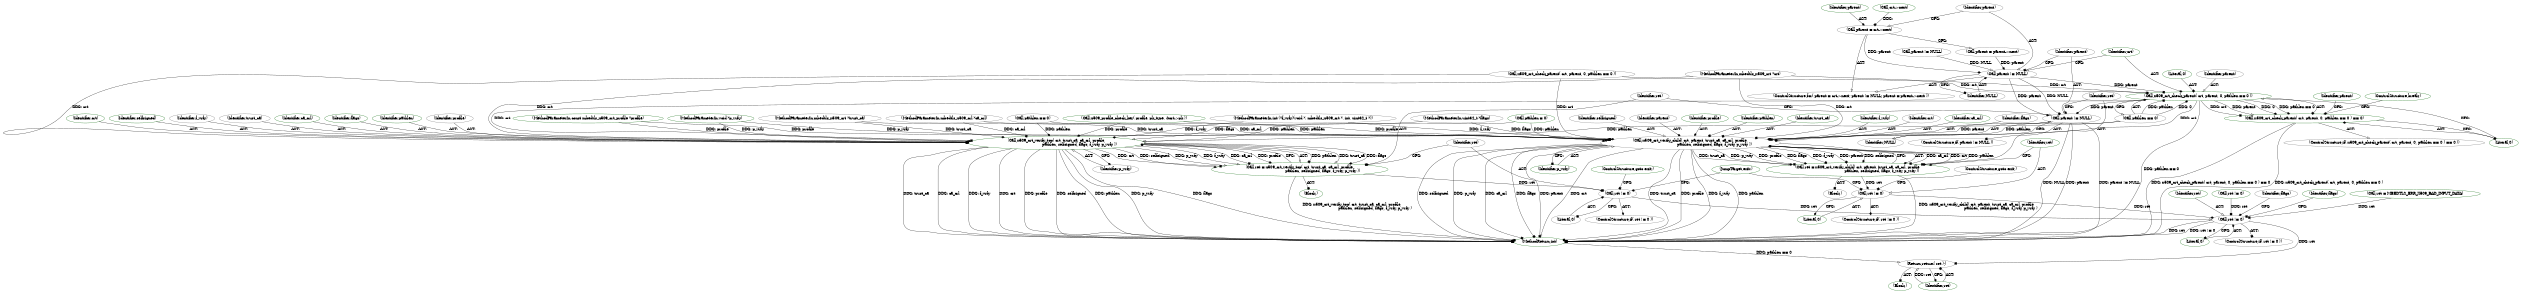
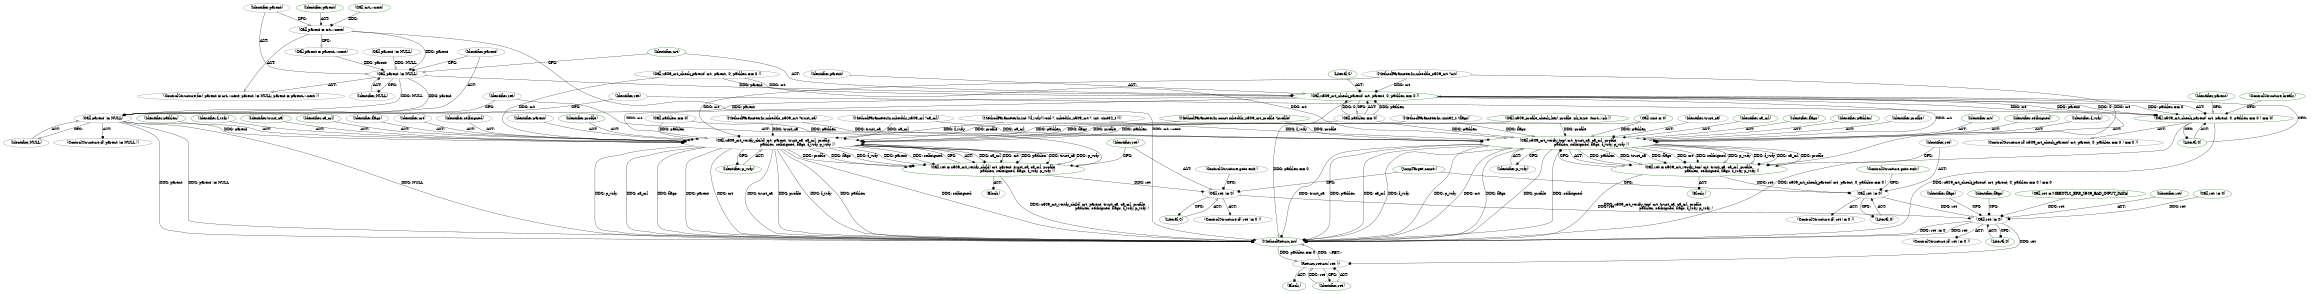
none -> (847, 110)
(711, 118) -> none
(1531, 118) -> (1653, 118)
(1736, 169) -> (1419, 169)
none -> (1314, 250)
